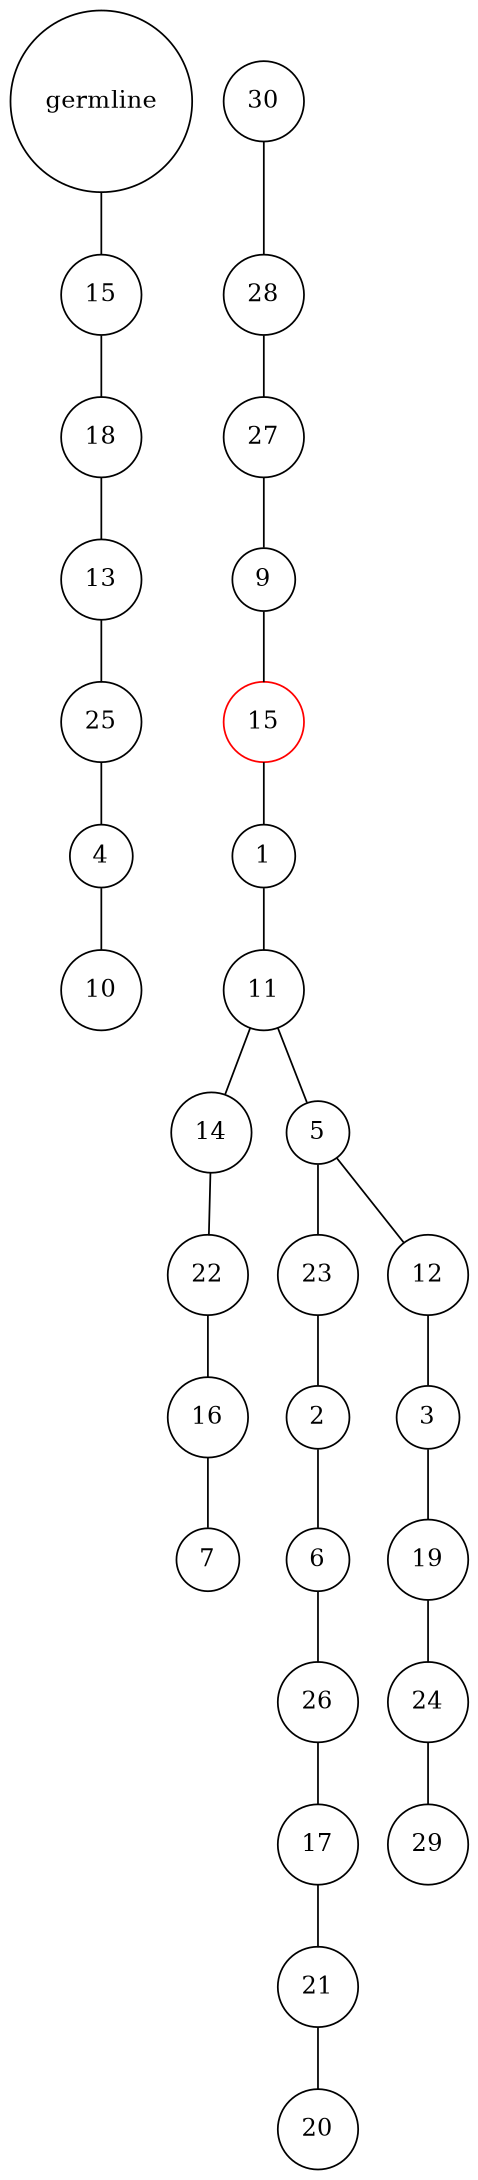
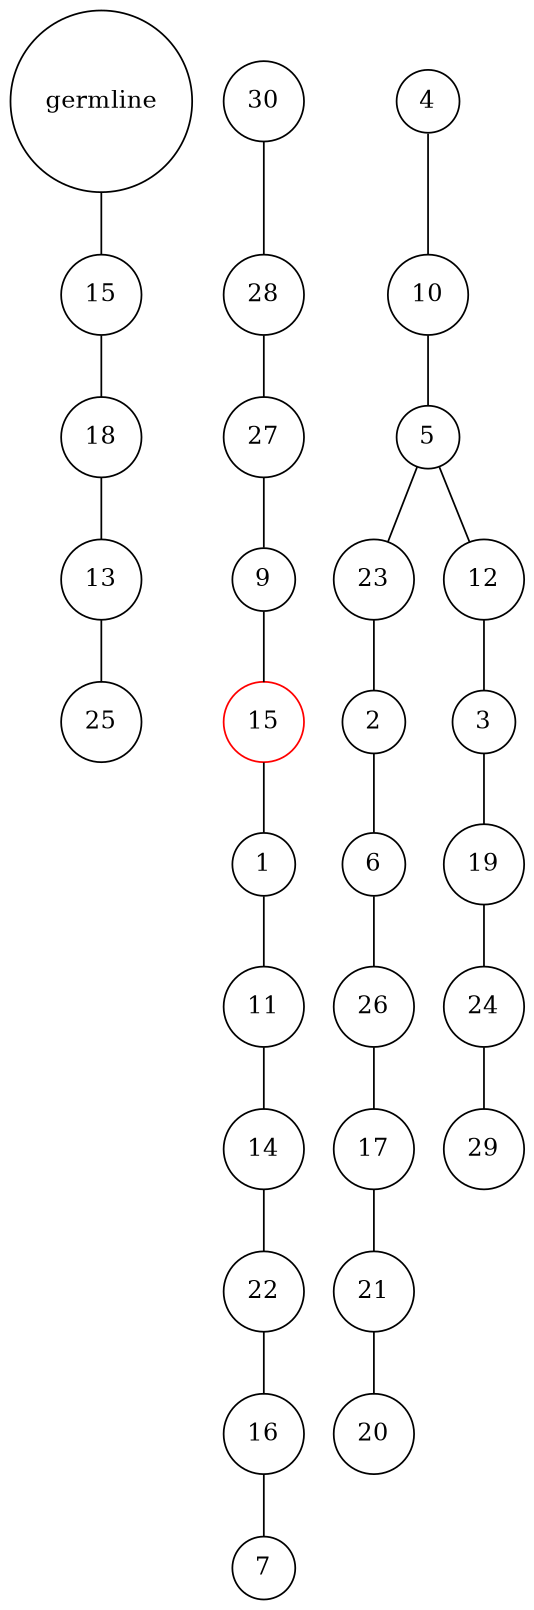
(101, 793) -> none
(292, 1065) -> (428, 370)
